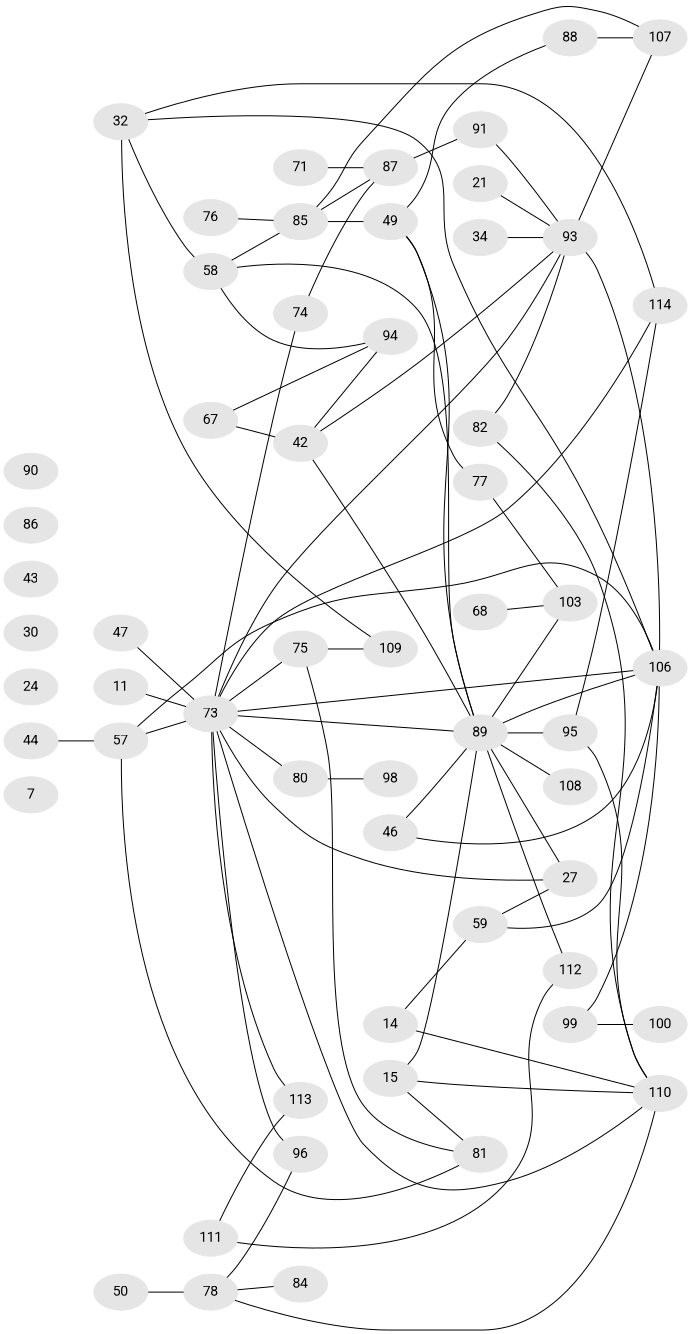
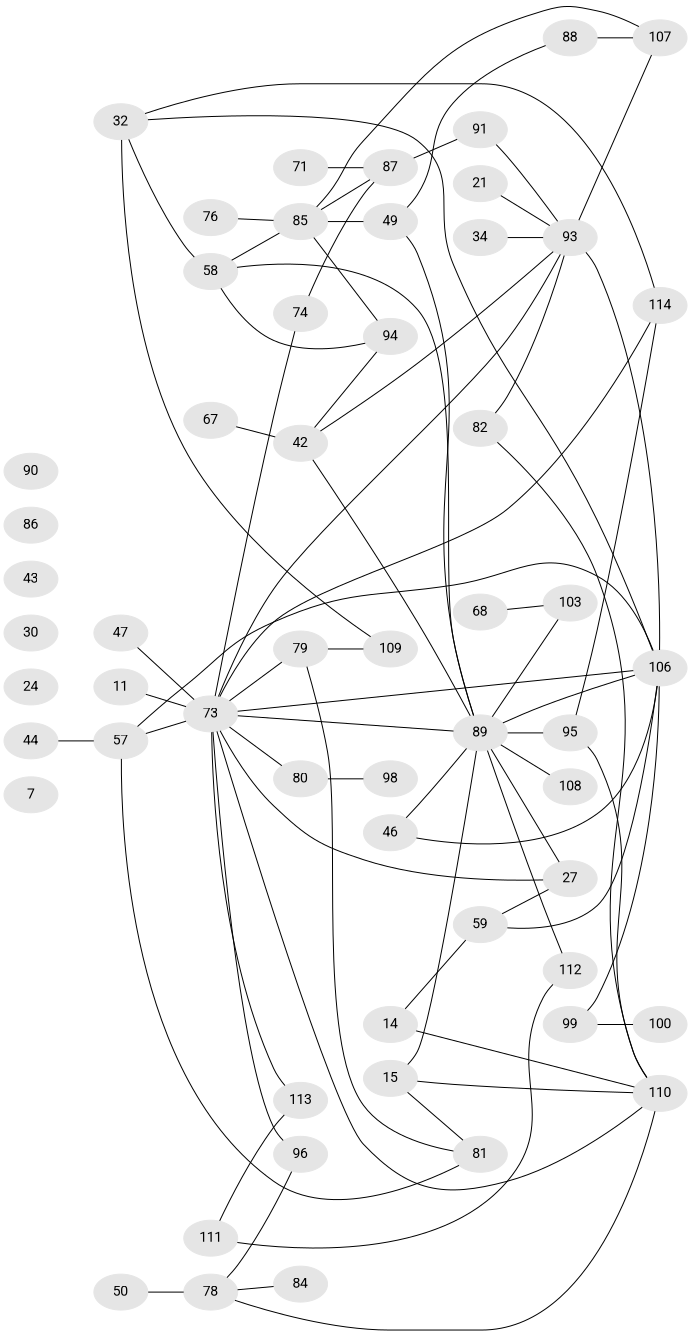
(301, 378) -> (346, 279)
(480, 482) -> none
(301, 649) -> (301, 649)
